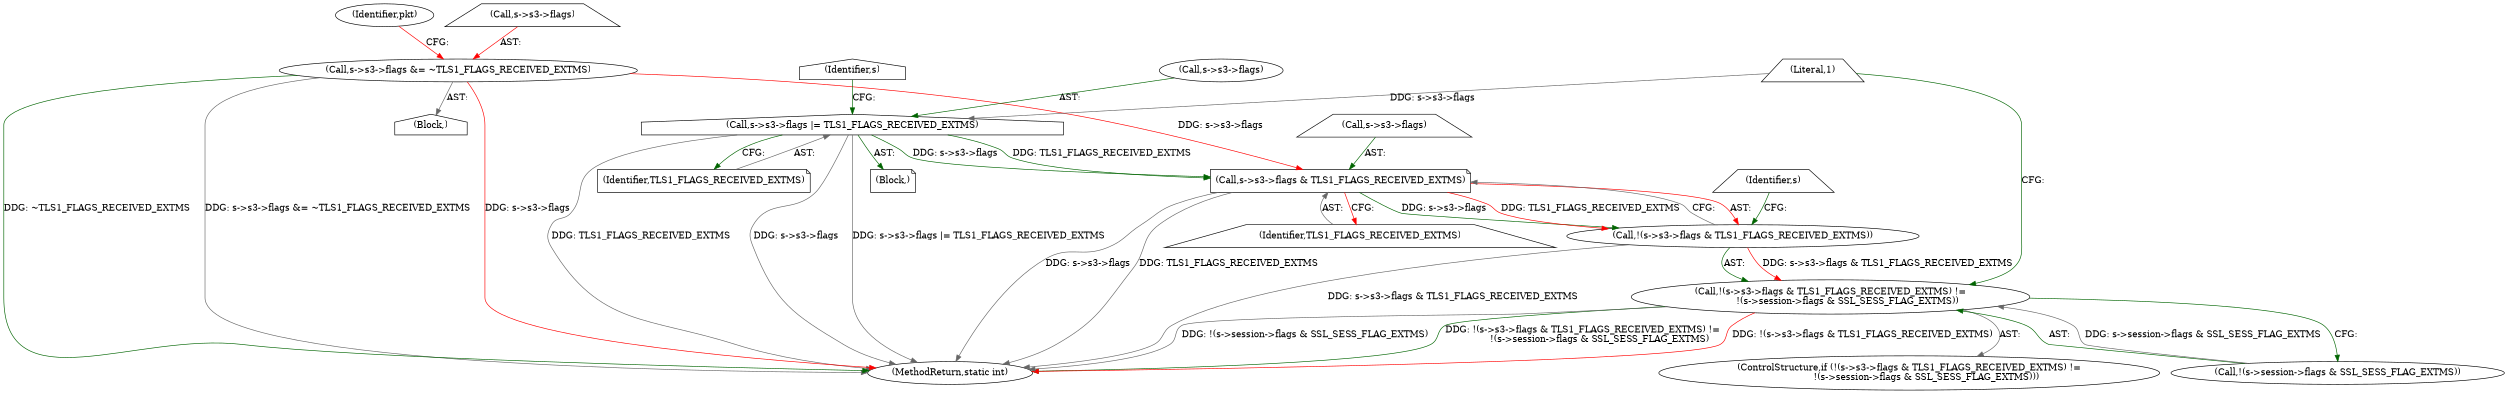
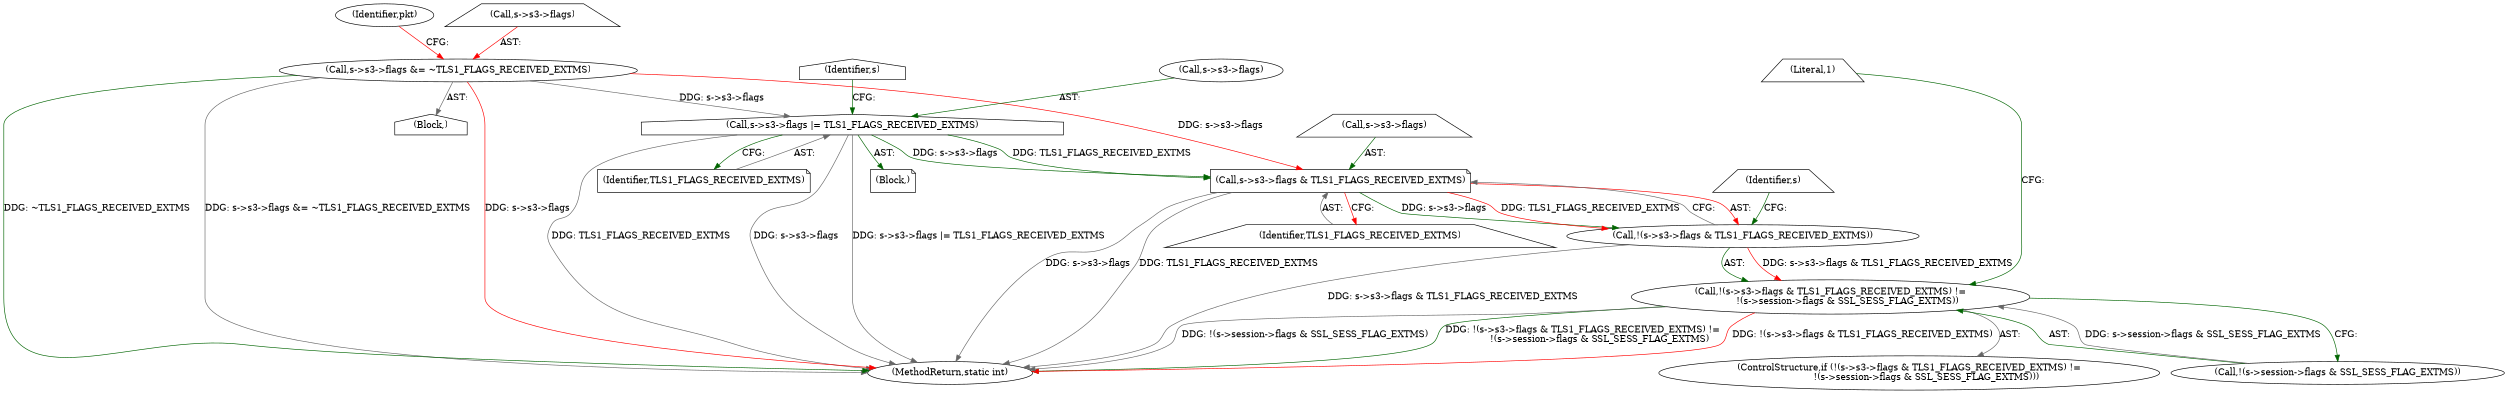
(1372, 96) -> (657, 98)
